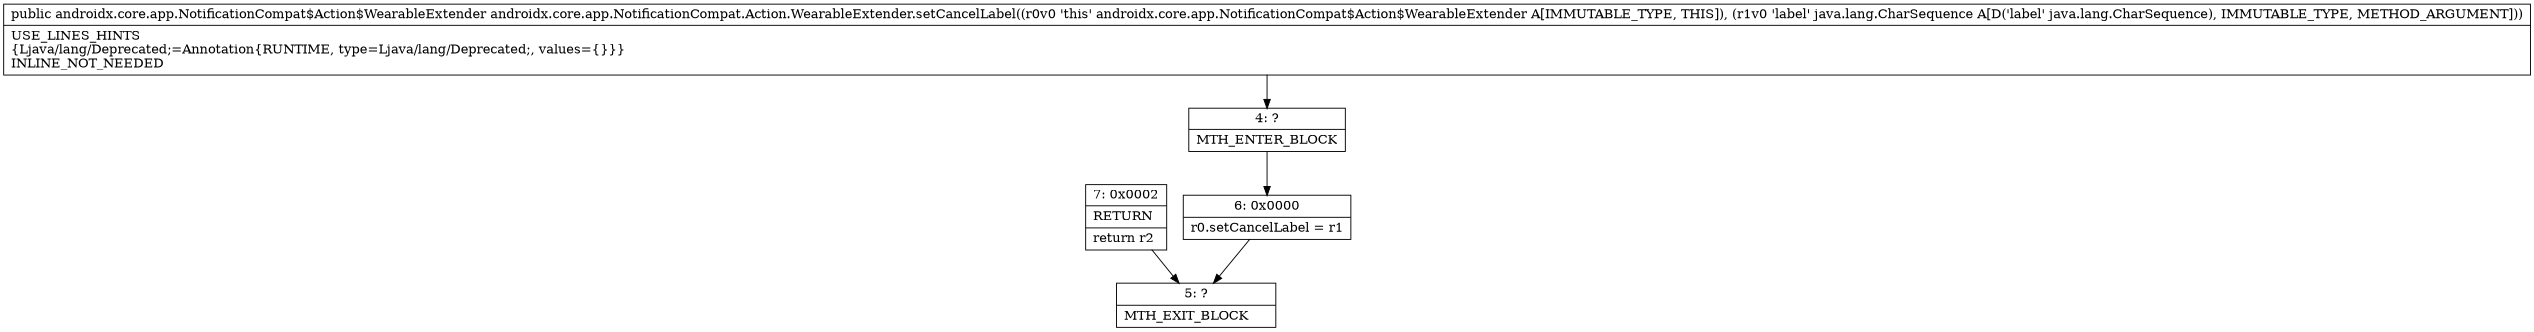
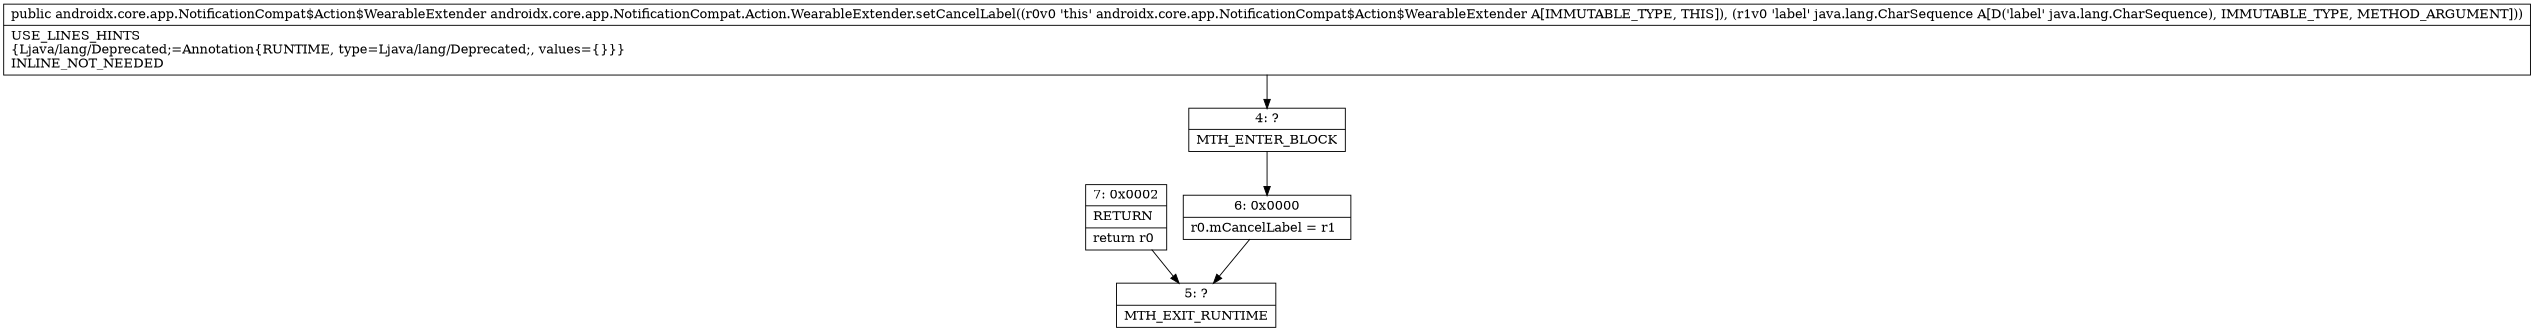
(1267, 228) -> (1263, 228)
(1124, 238) -> (1124, 238)
(1186, 316) -> (1196, 316)
